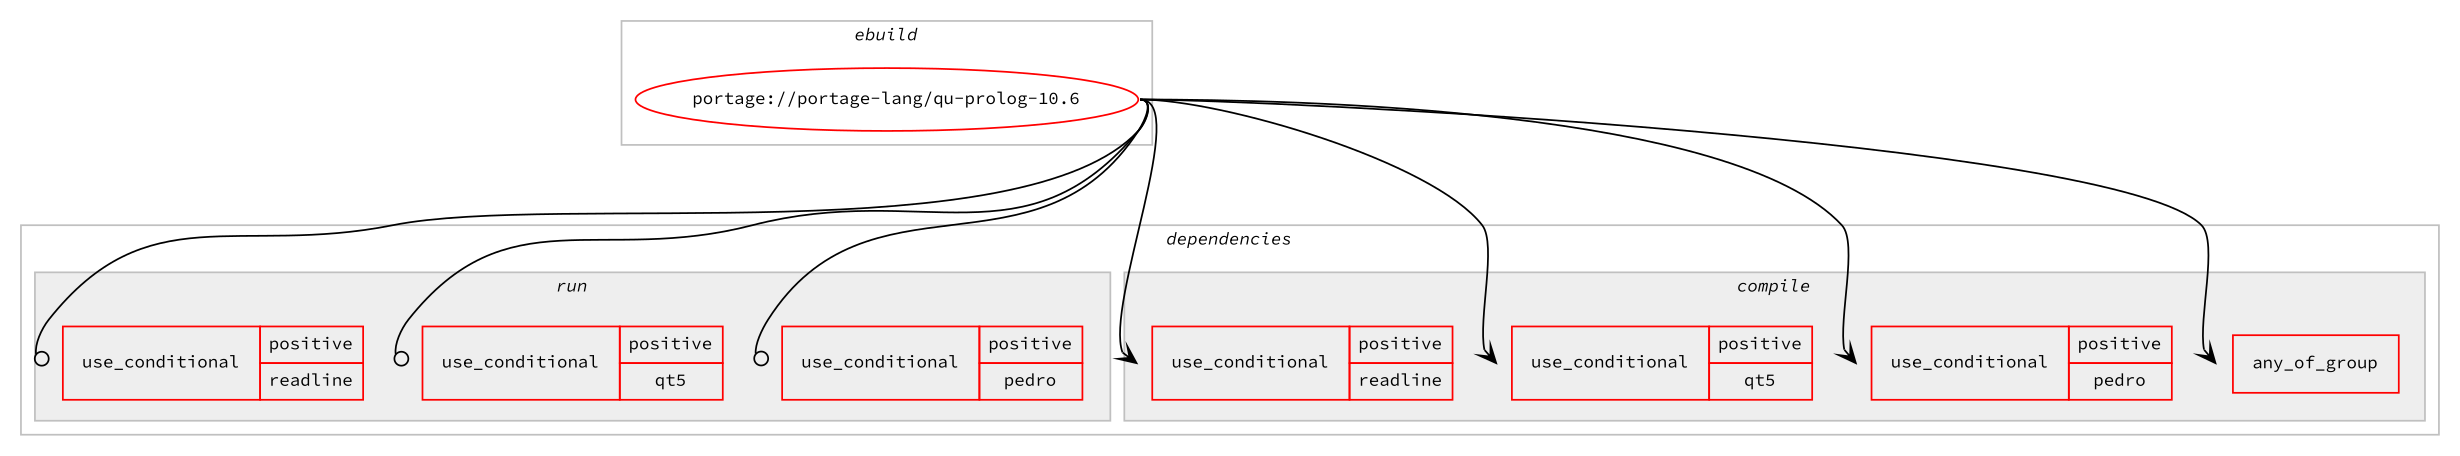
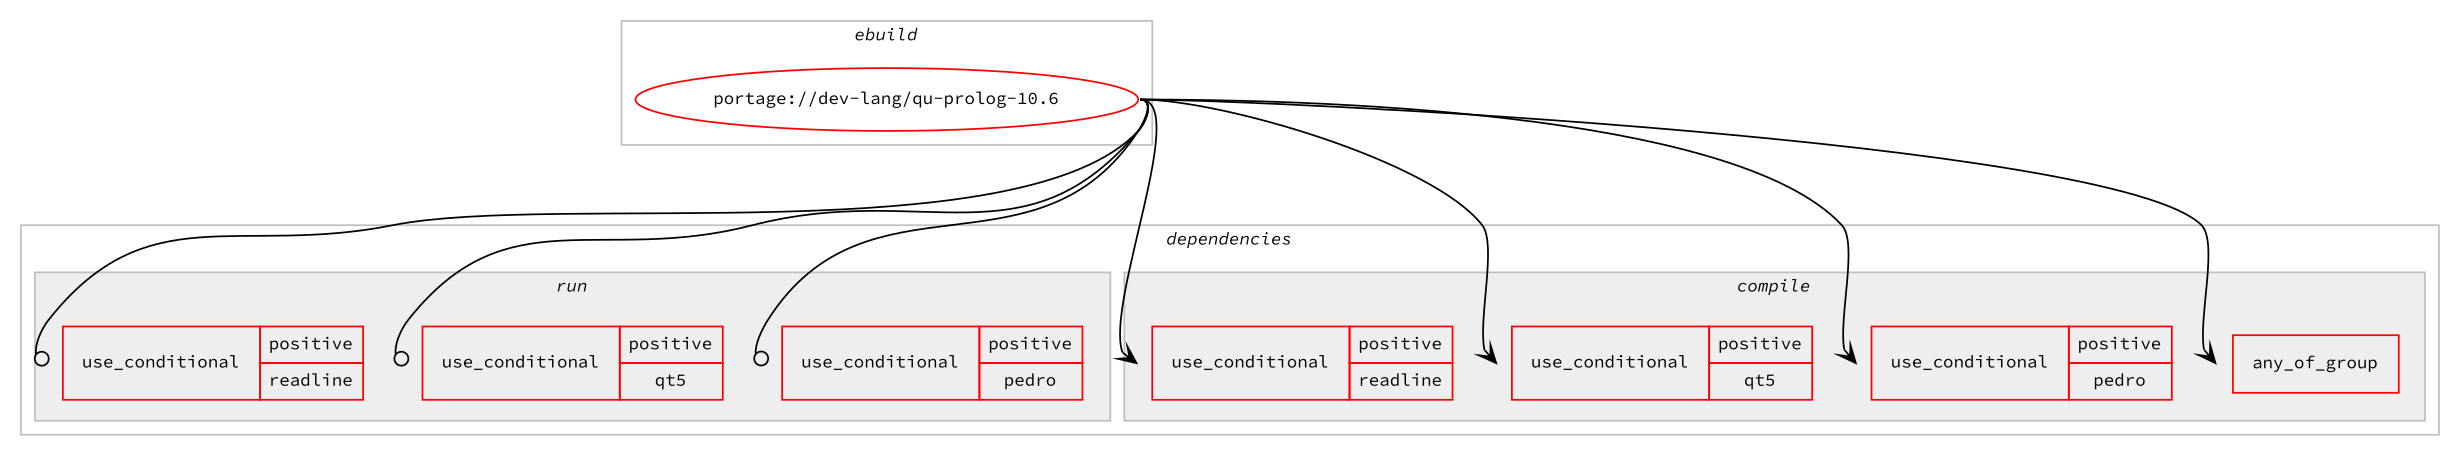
(887, 100) -> (887, 100)
